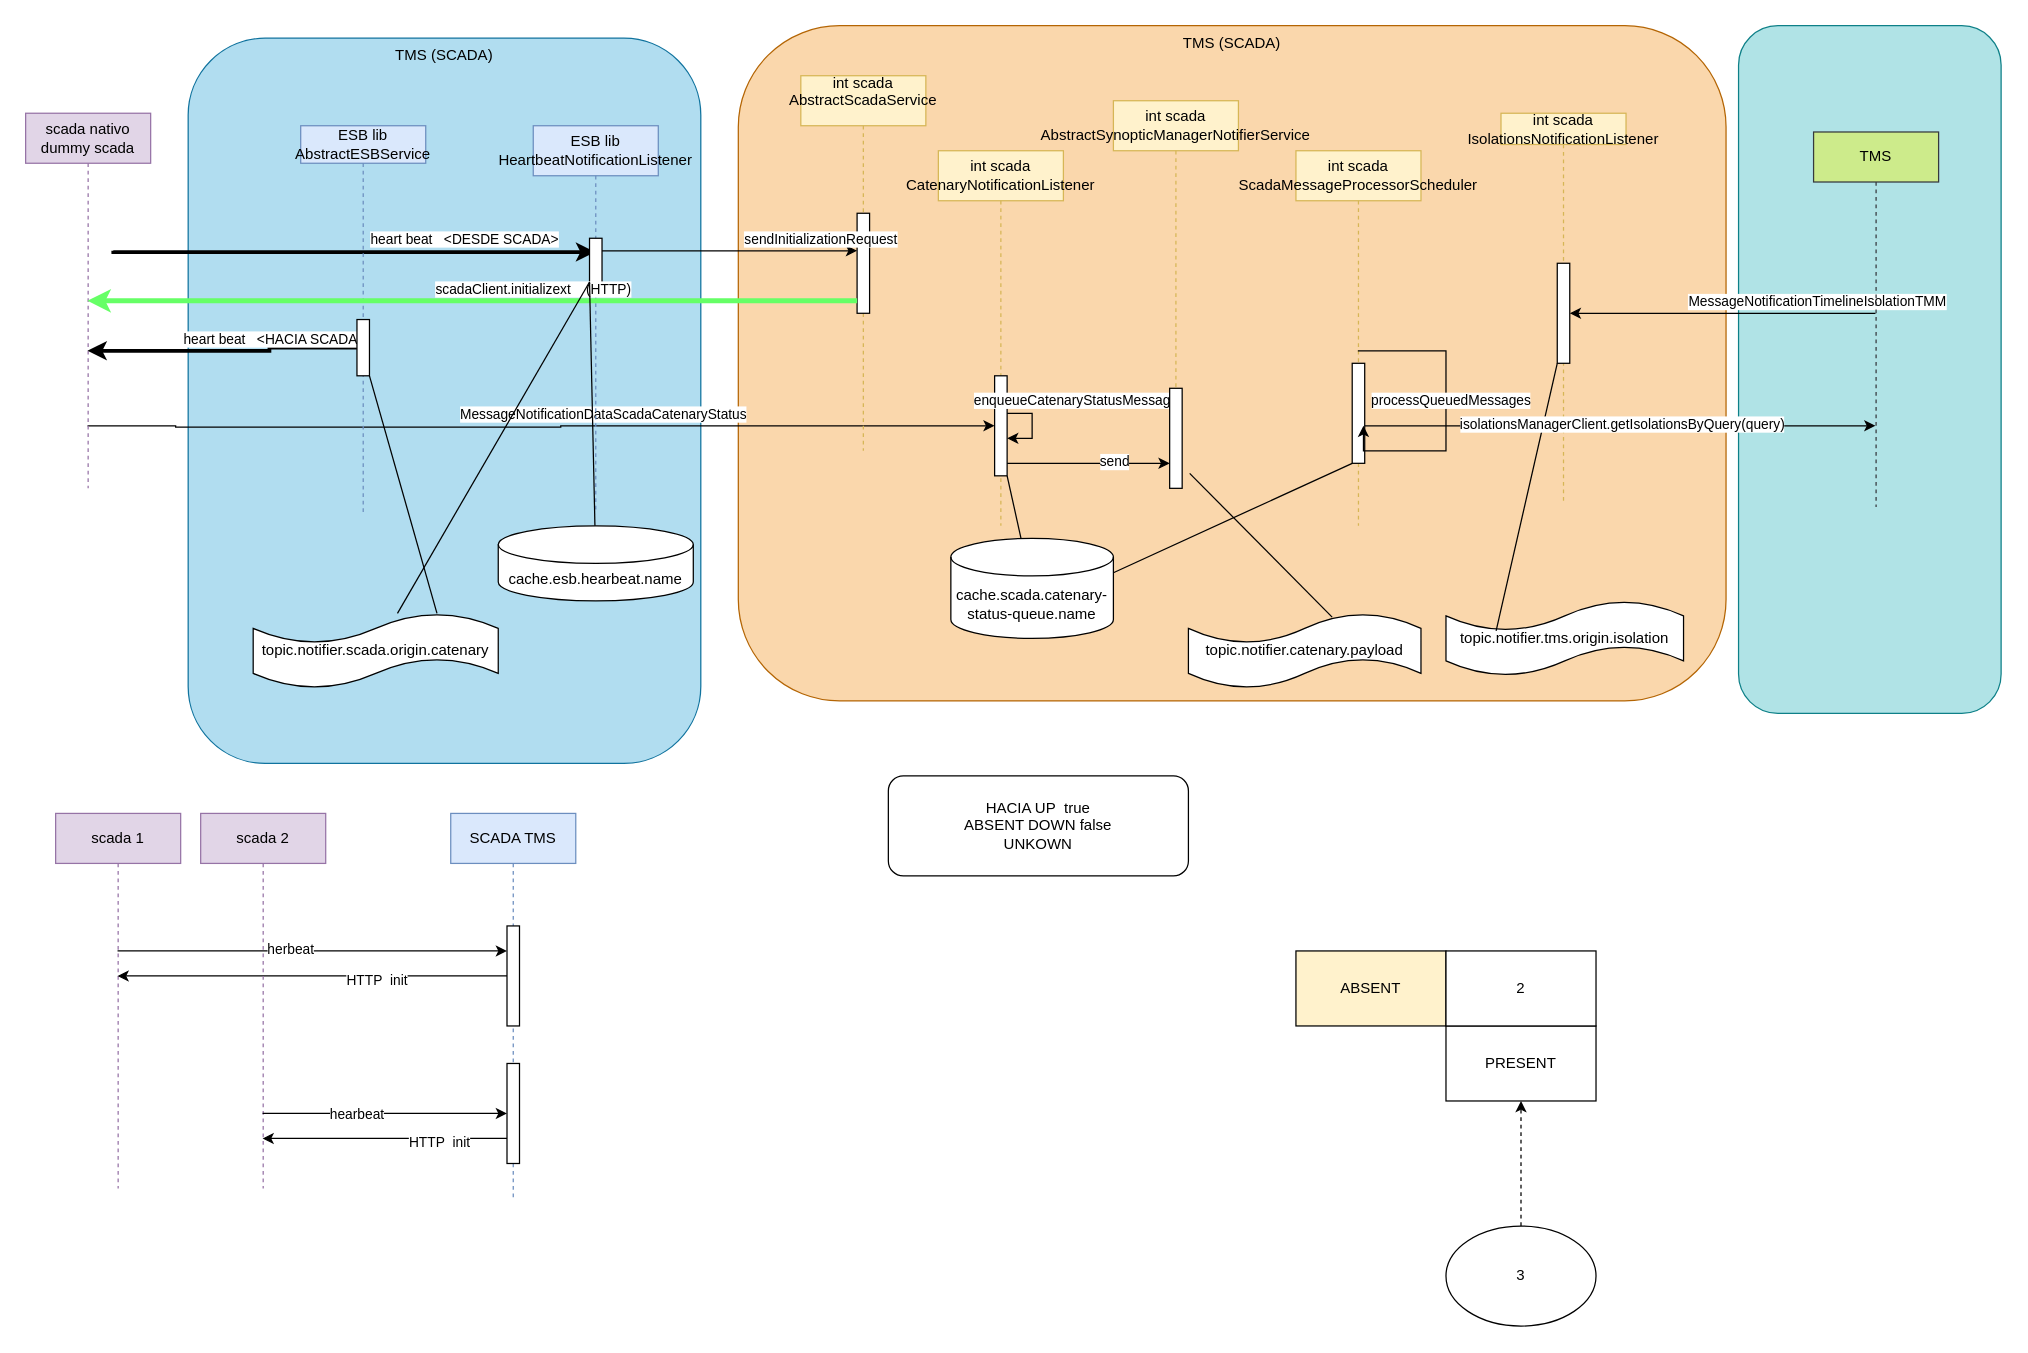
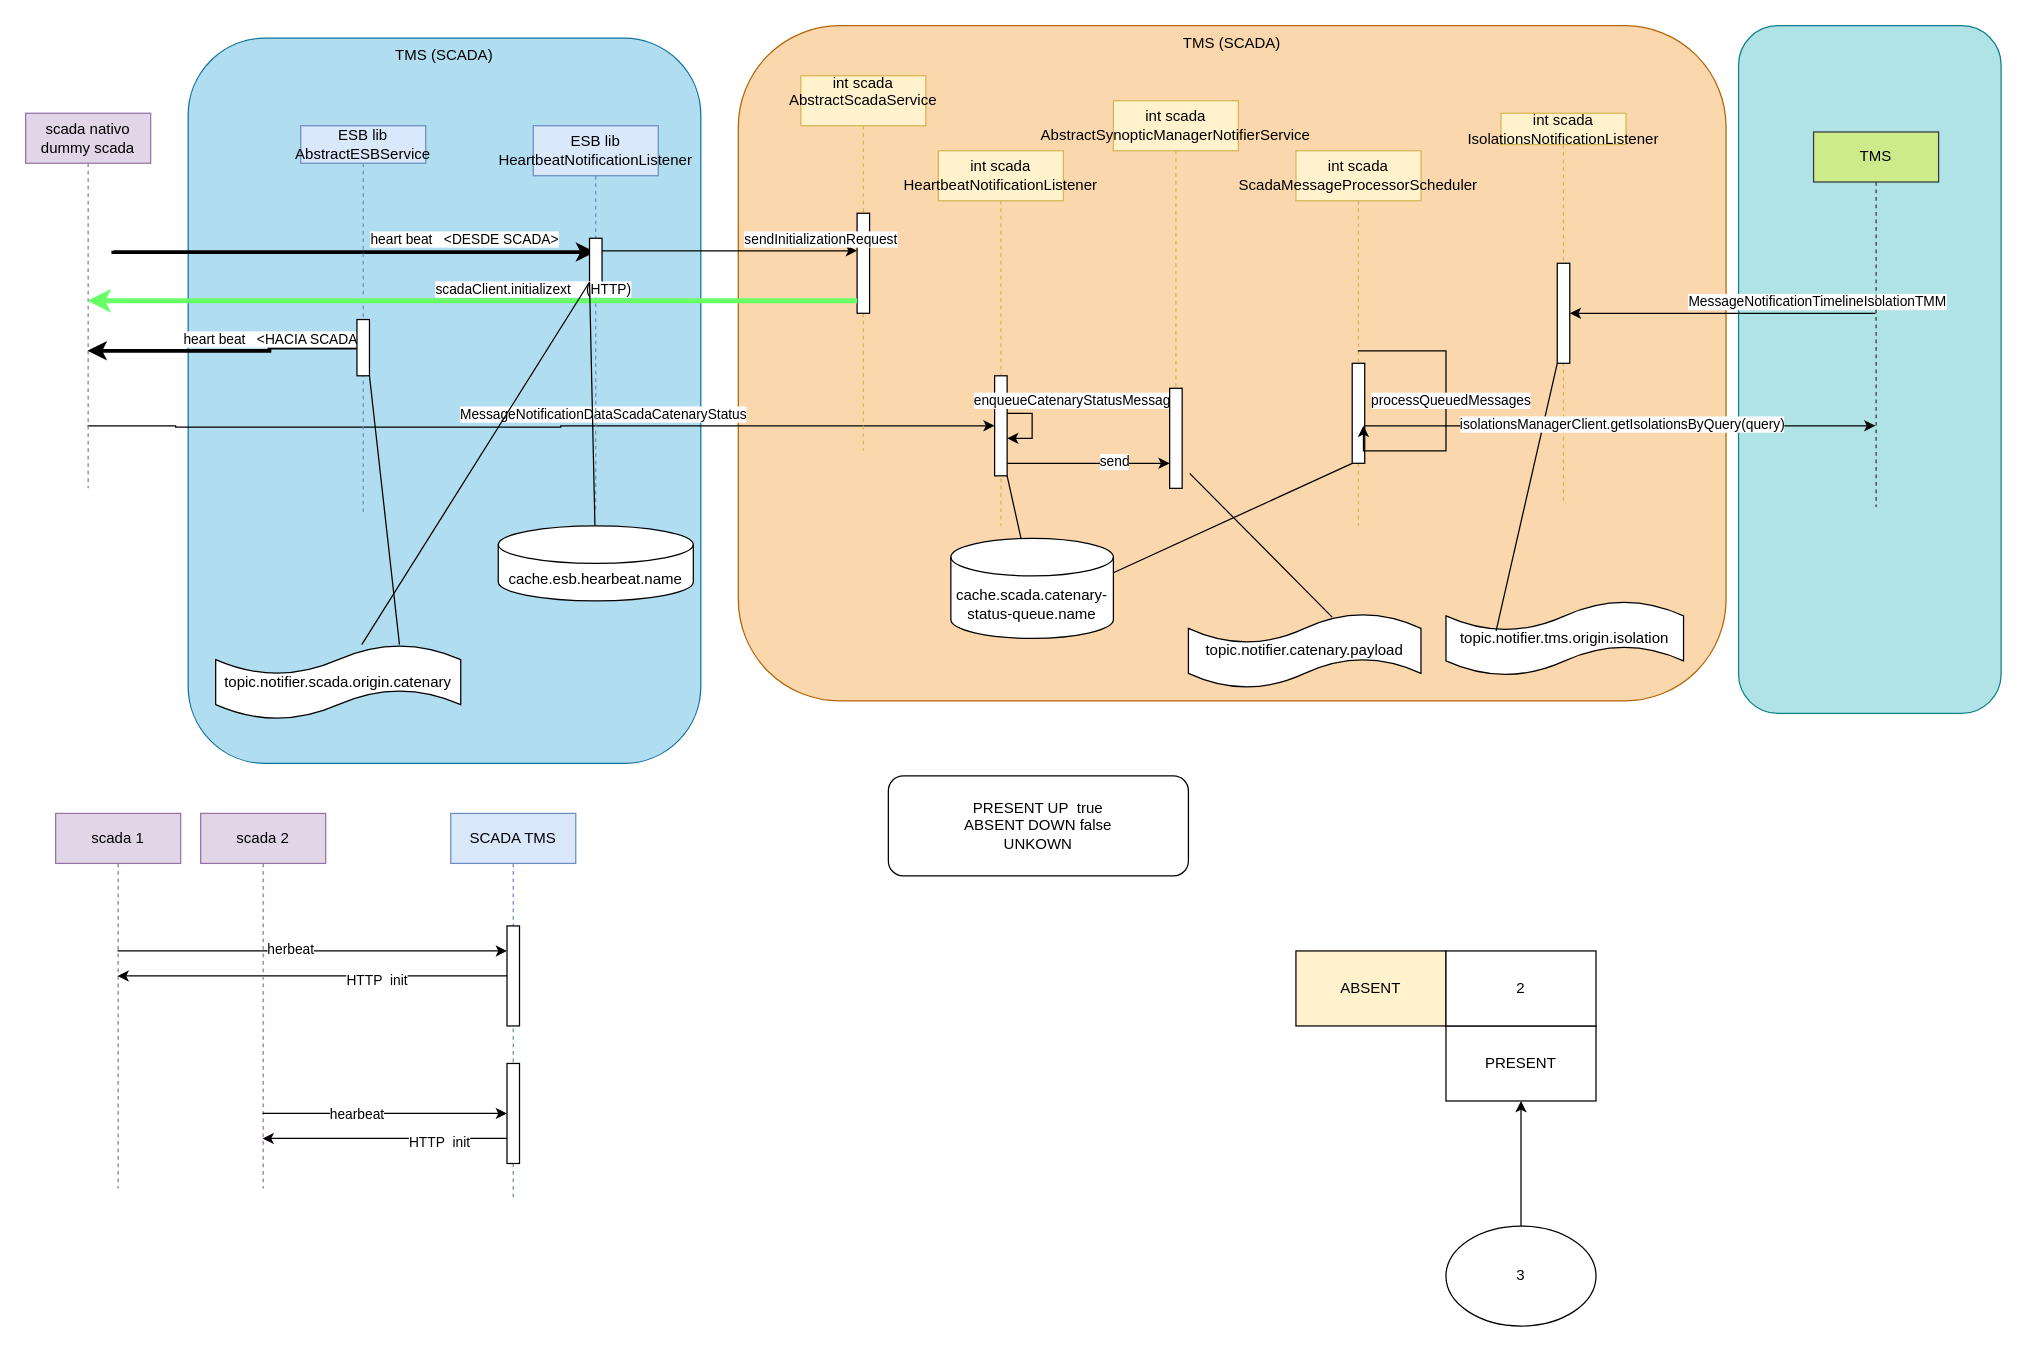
(1001, 176) -> (1001, 176)
(376, 651) -> (338, 682)
(1038, 826) -> (1038, 826)
(1521, 1168) -> (1521, 1168)
